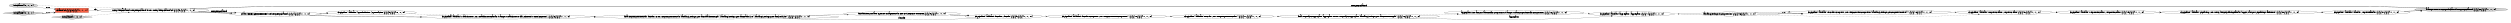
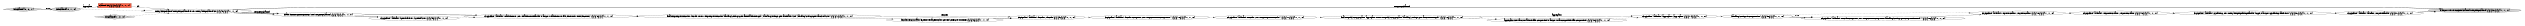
(48, 7) -> (87, 6)
(48, 13) -> (47, 9)
(1729, 14) -> (1758, 16)
